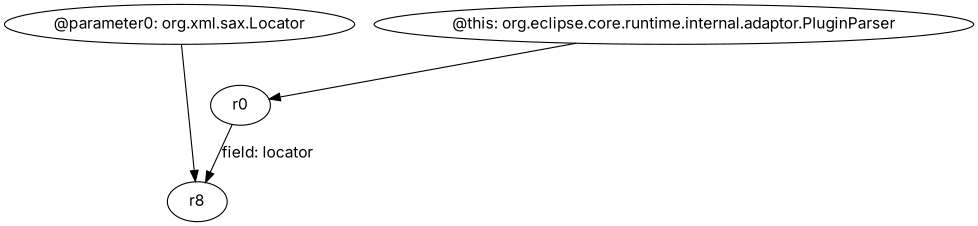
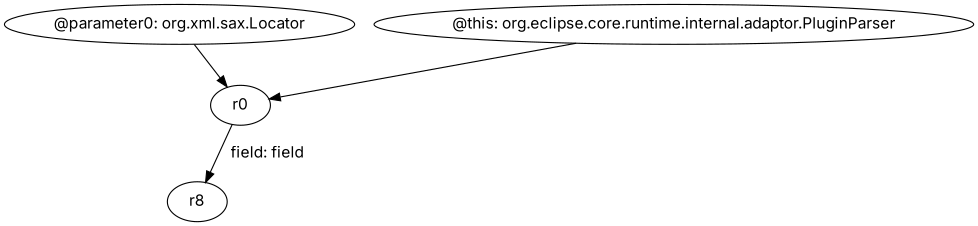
(188, 107) -> (207, 61)
(268, 154) -> (268, 154)
